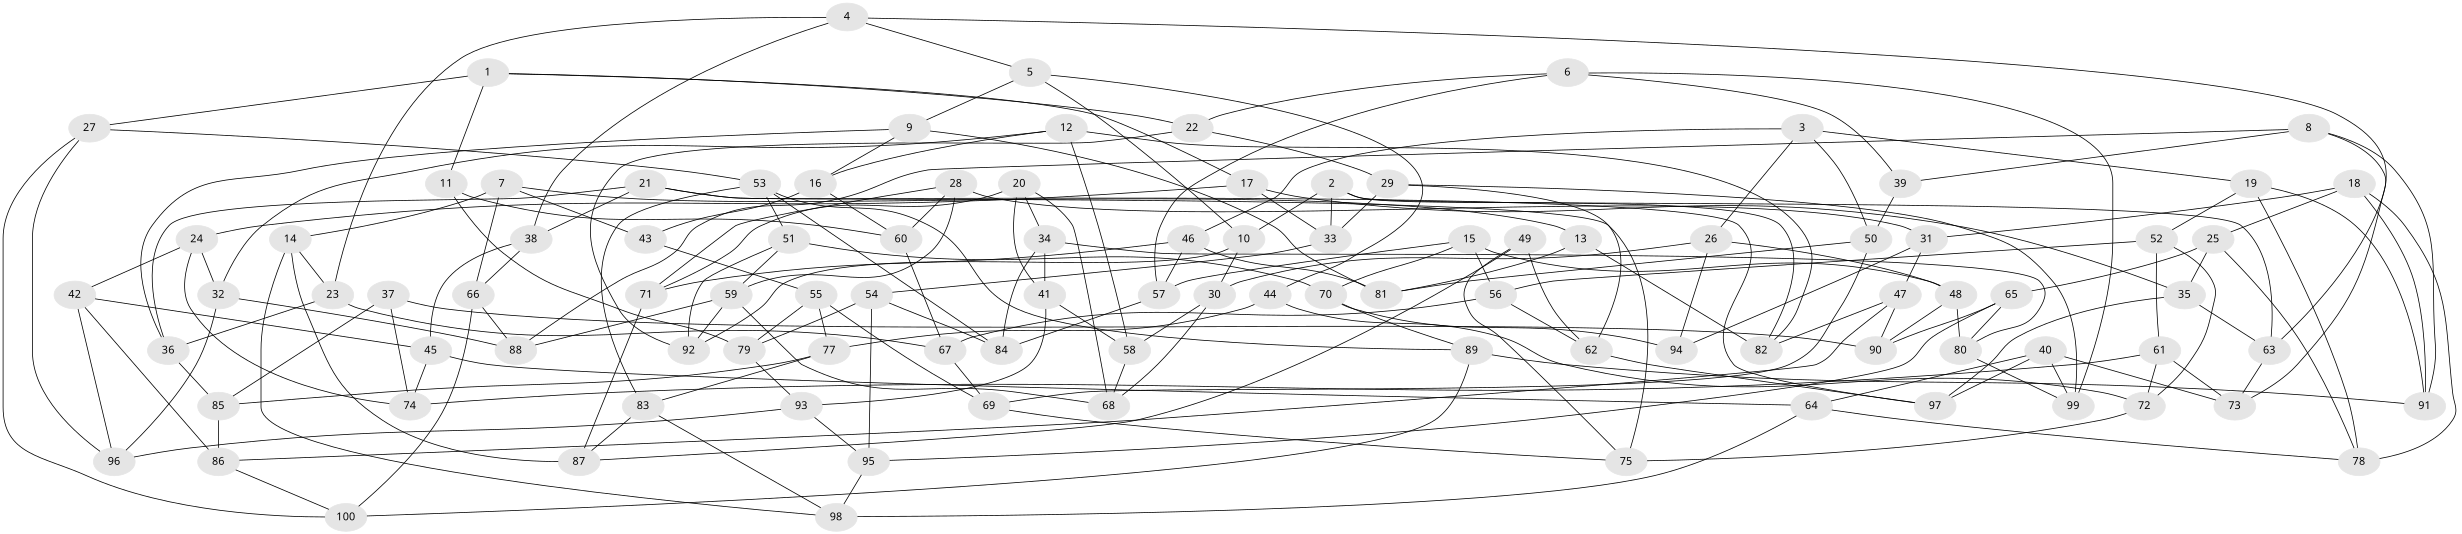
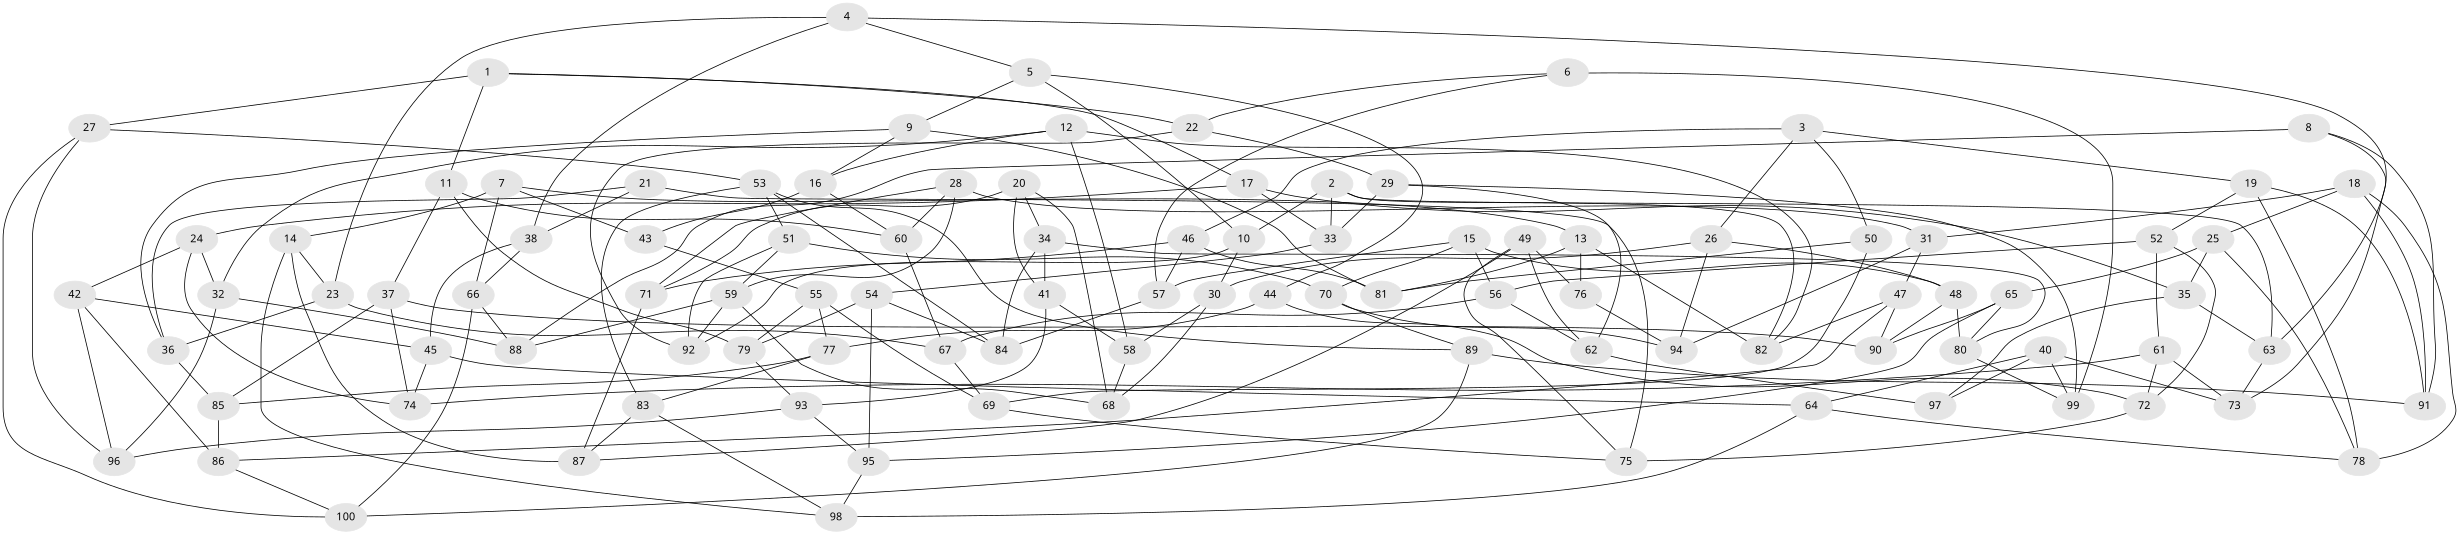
(1900, 184) -> none
(1688, 213) -> none
none -> (417, 239)
none -> (1581, 295)
